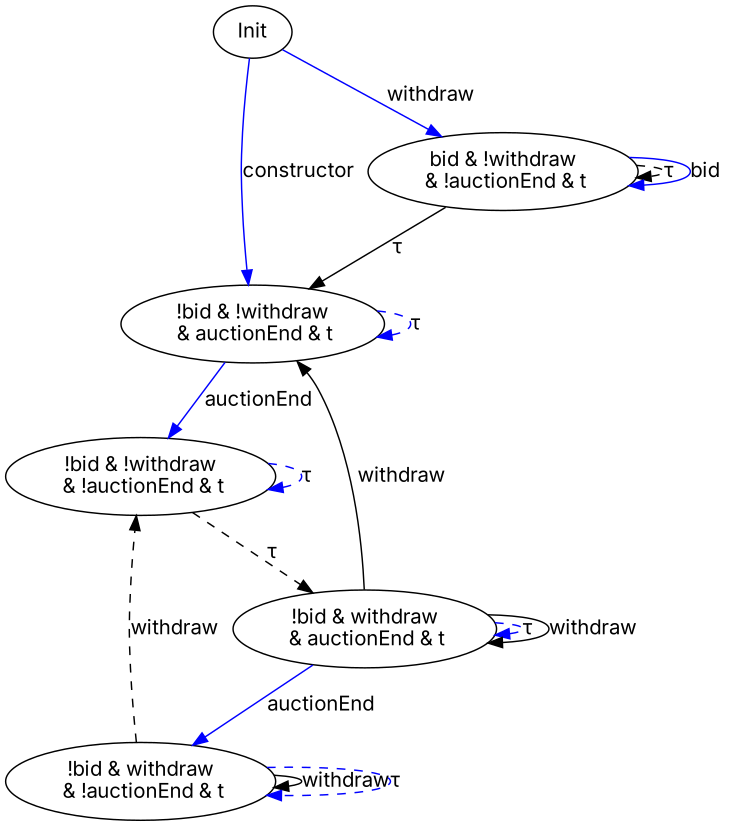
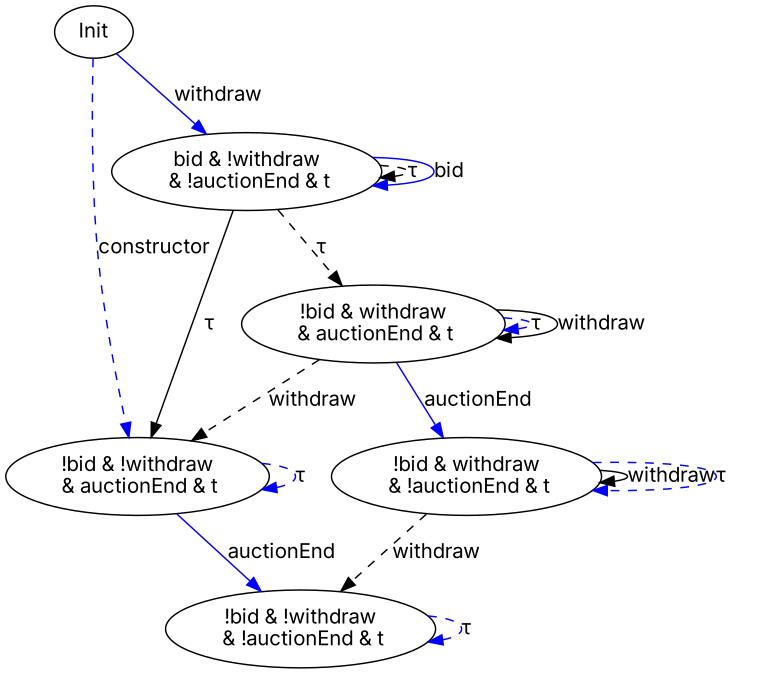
(241, 164) -> (97, 242)
(350, 477) -> (262, 396)
(247, 549) -> (305, 242)
